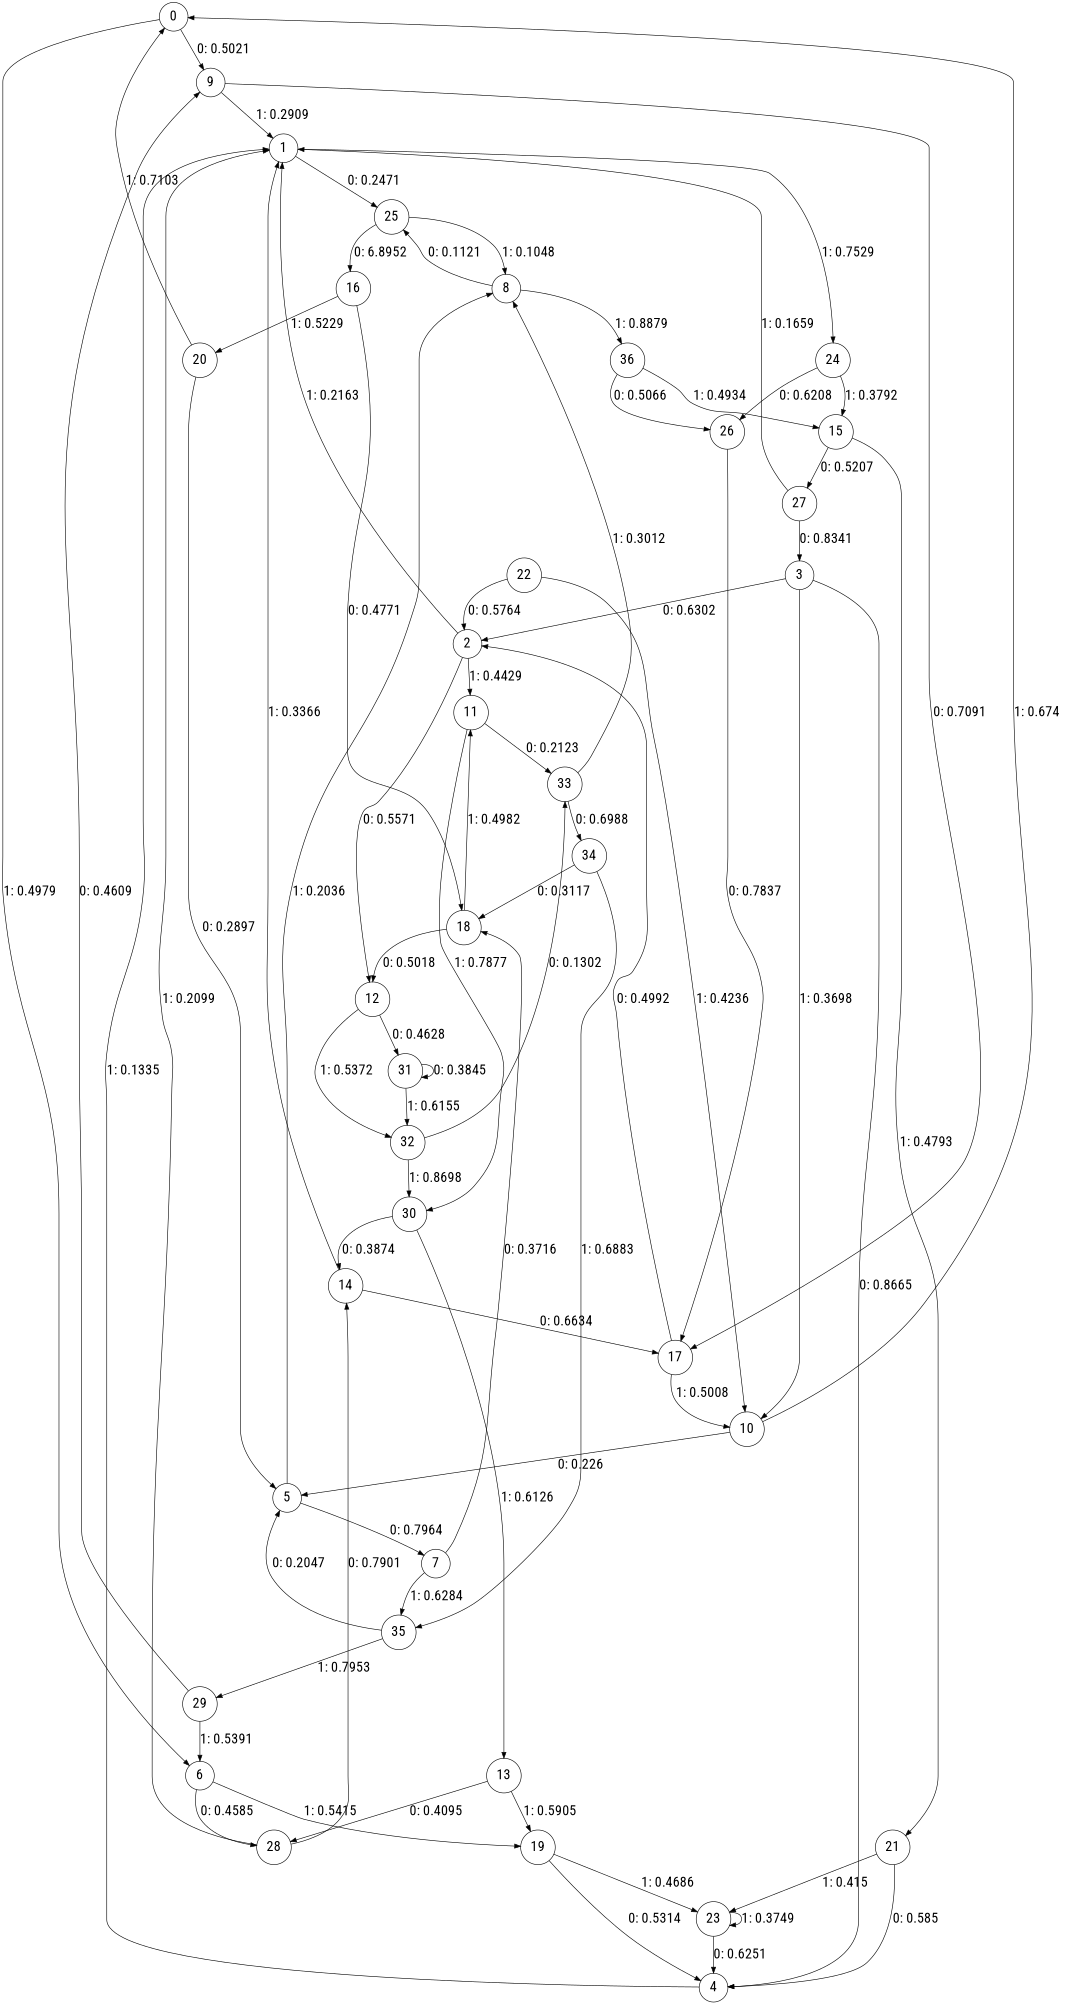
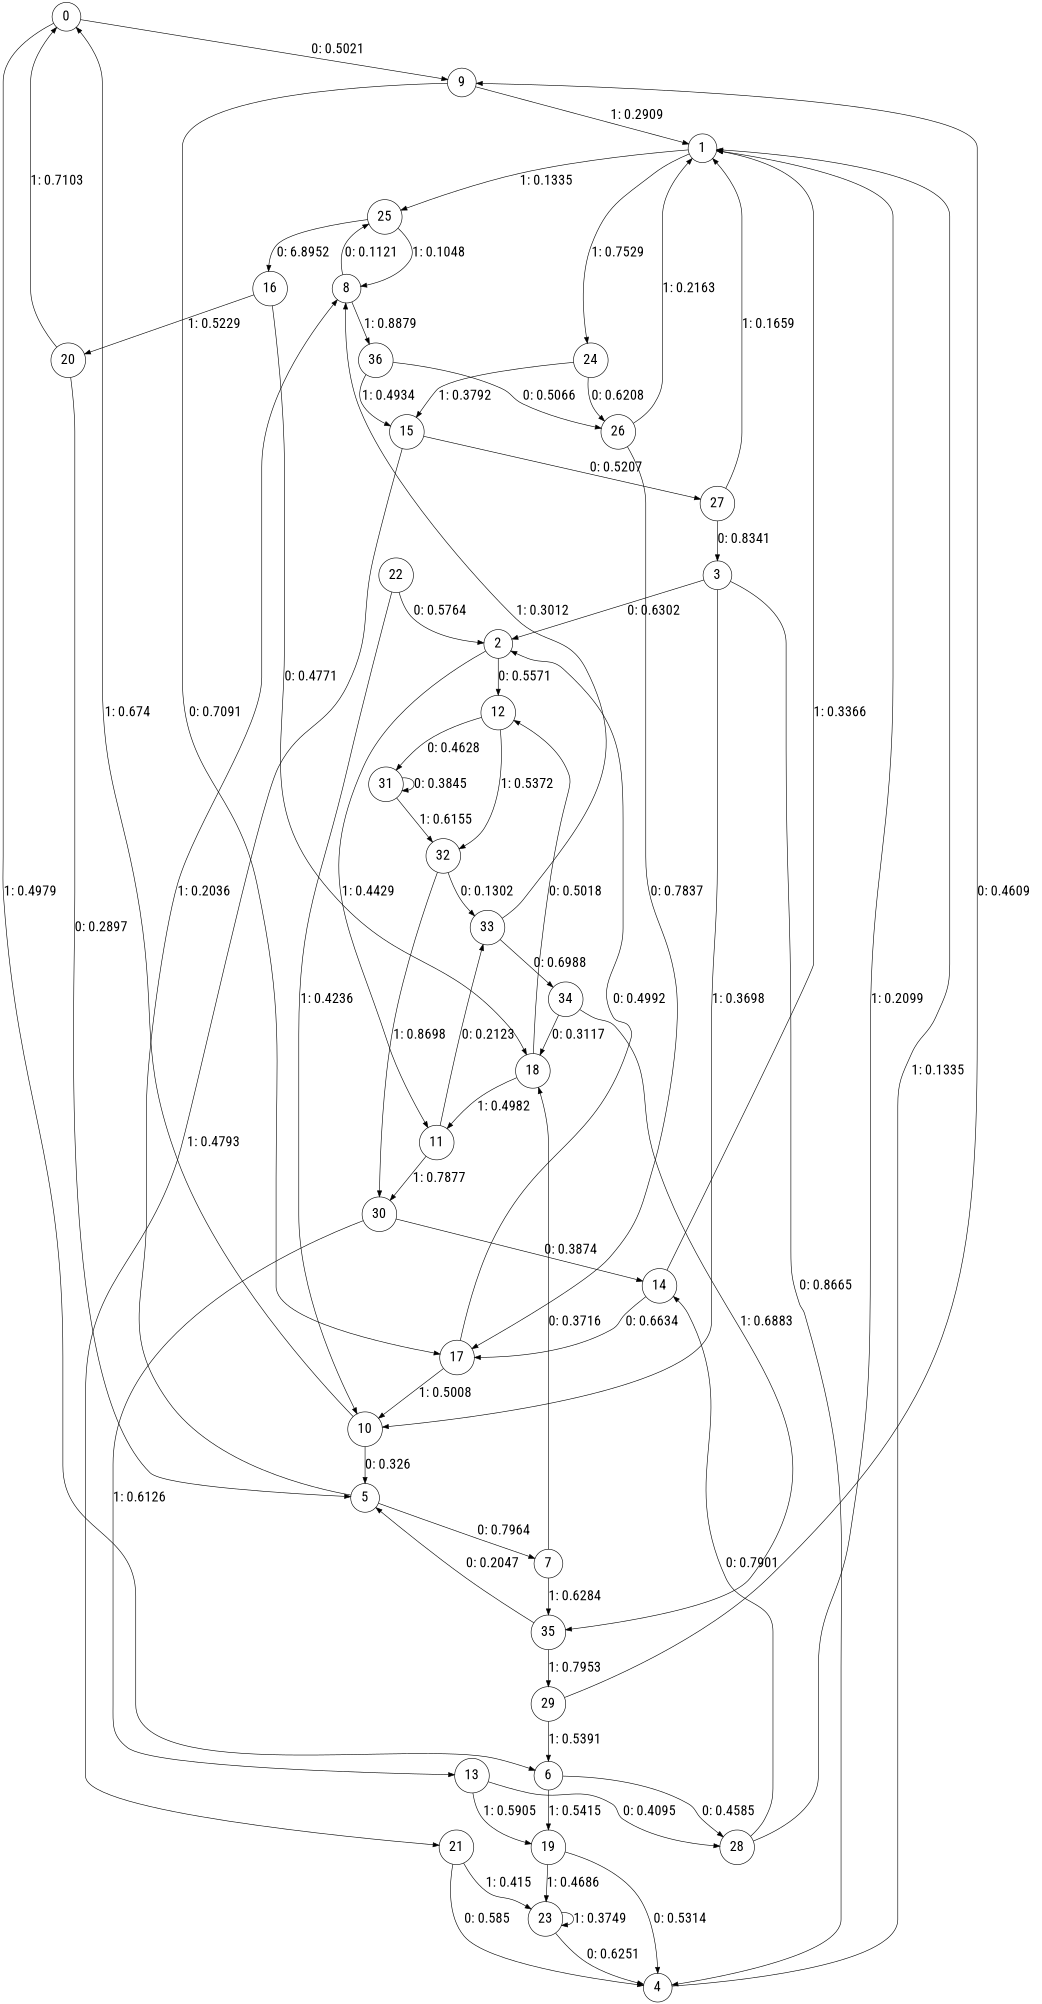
(379, 181) -> (551, 181)
(314, 422) -> (662, 295)
(587, 1465) -> (394, 1465)
